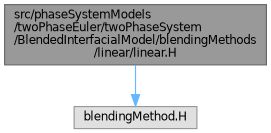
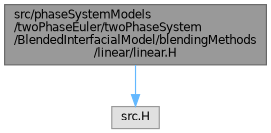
(136, 118) -> (136, 118)
